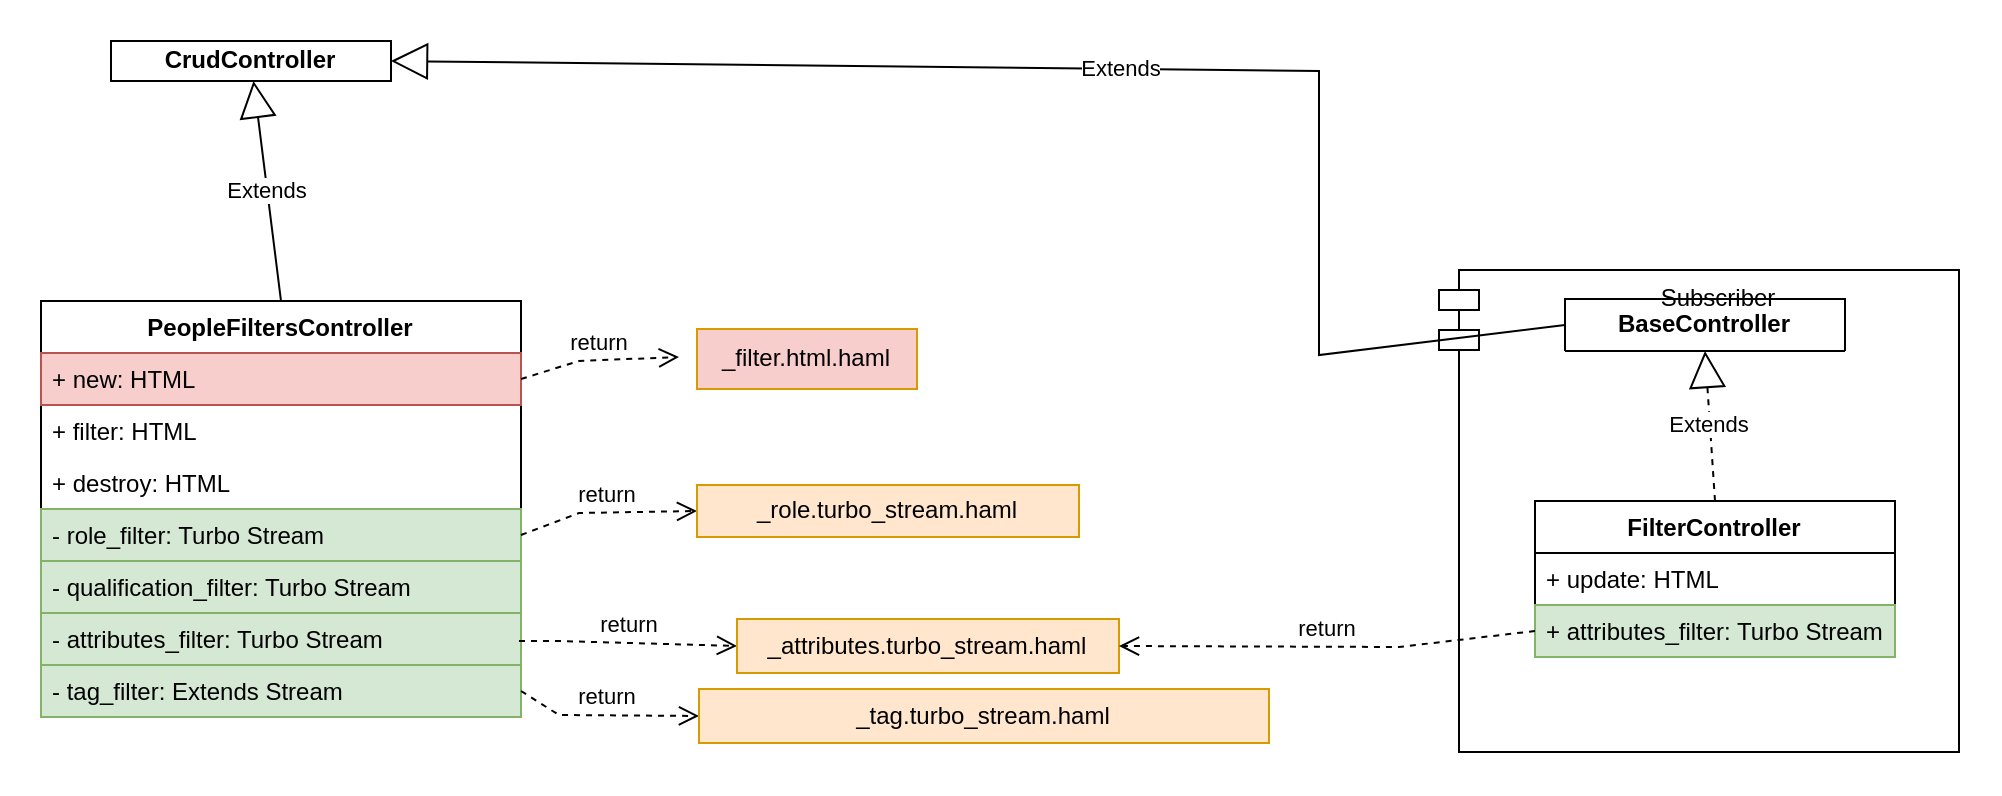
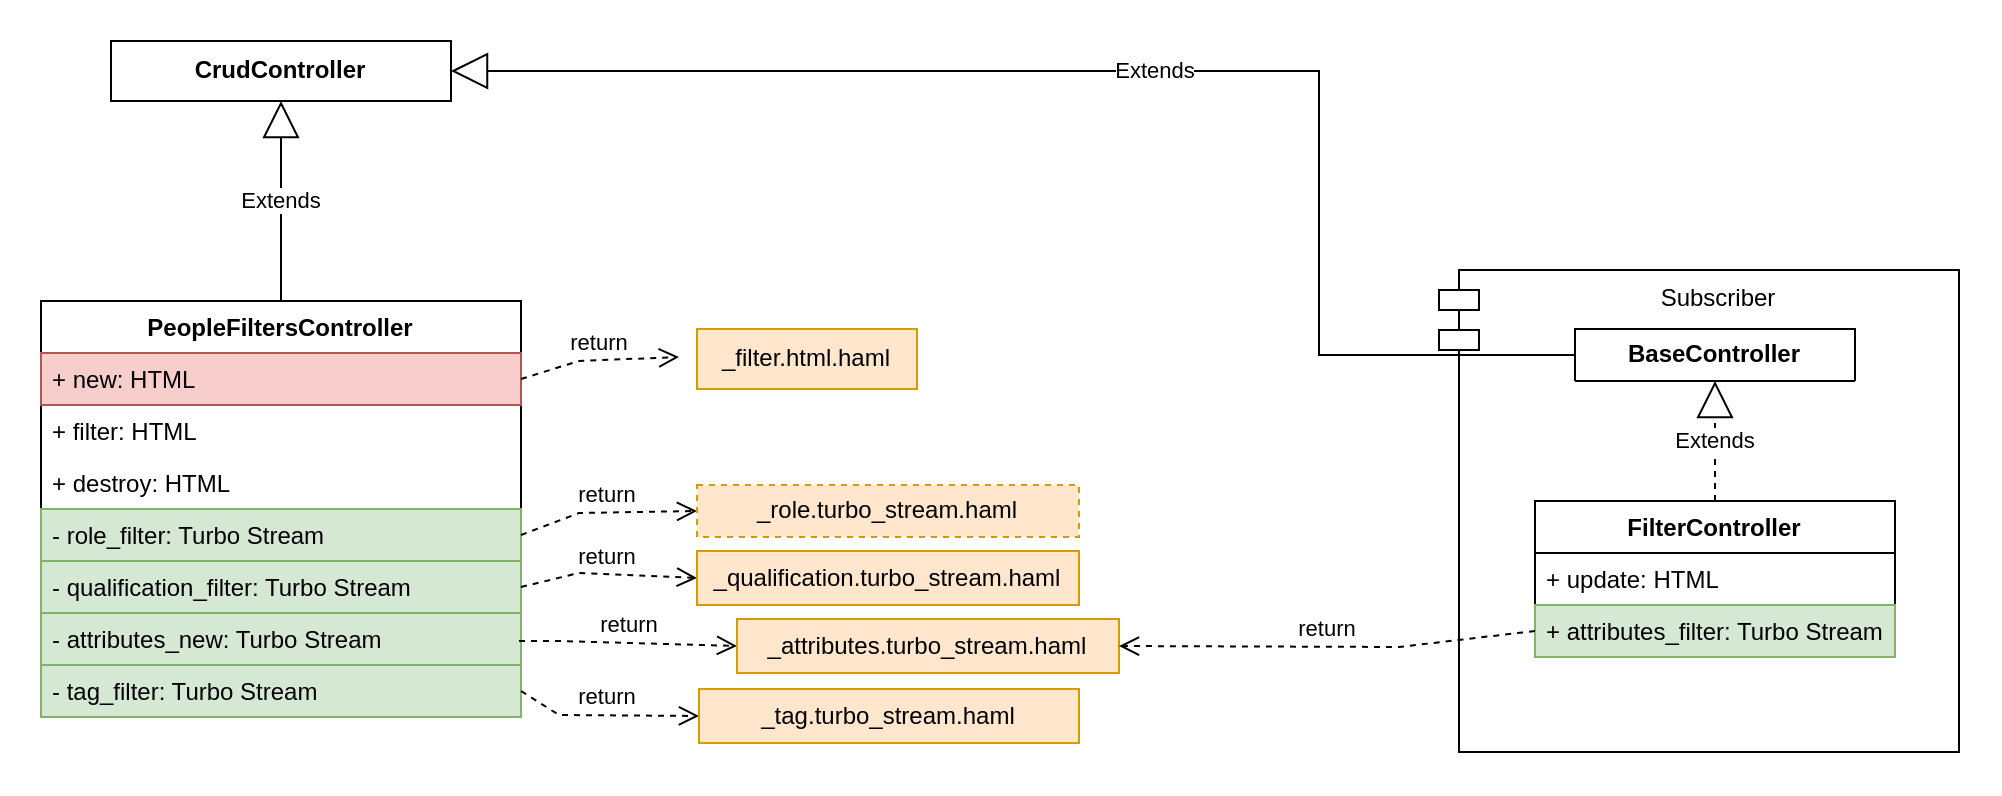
(251, 61) -> (281, 71)
(1705, 325) -> (1715, 355)
(807, 359) -> (807, 359)
(888, 511) -> (888, 511)
none -> (607, 574)
none -> (888, 578)
(253, 641) -> (239, 641)
(222, 693) -> (209, 693)
(984, 716) -> (889, 716)
